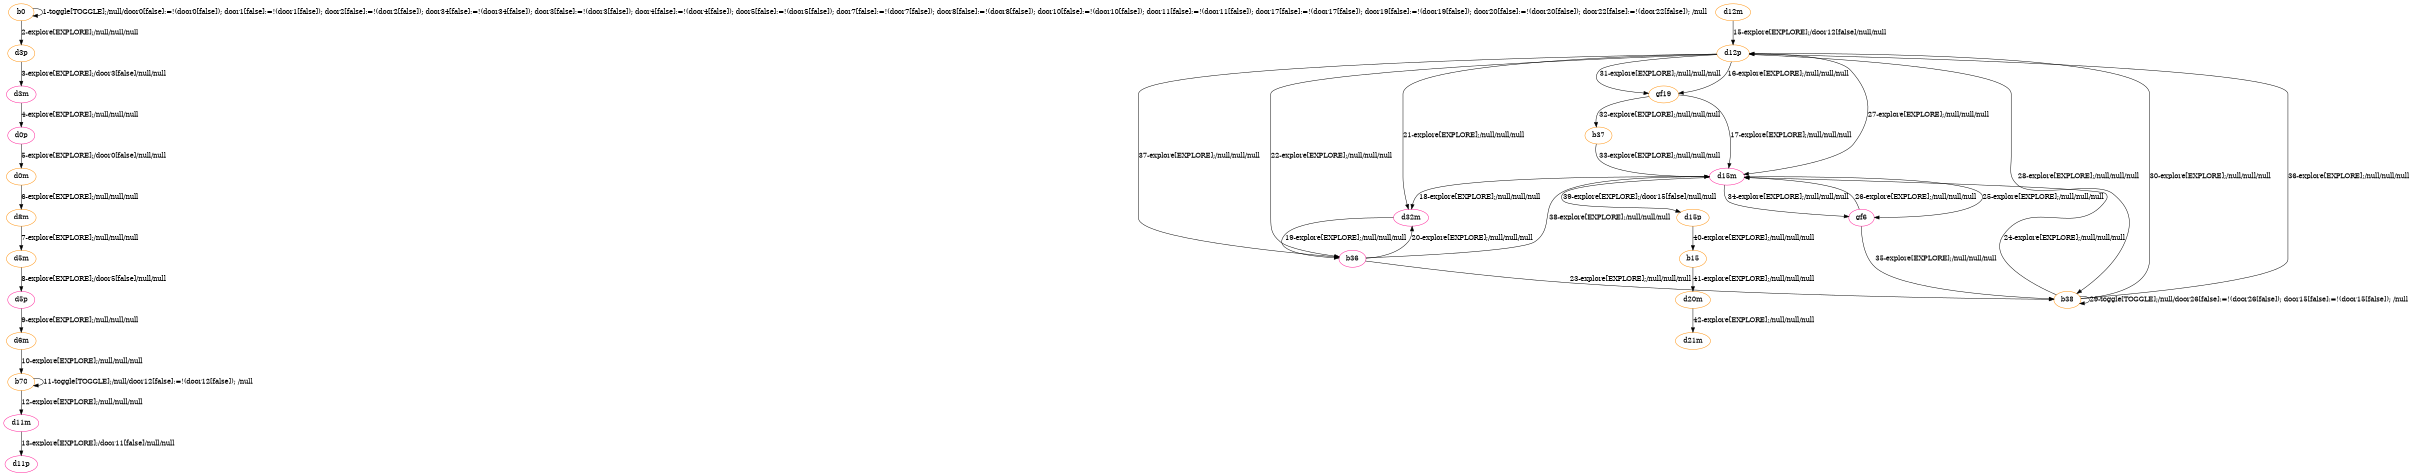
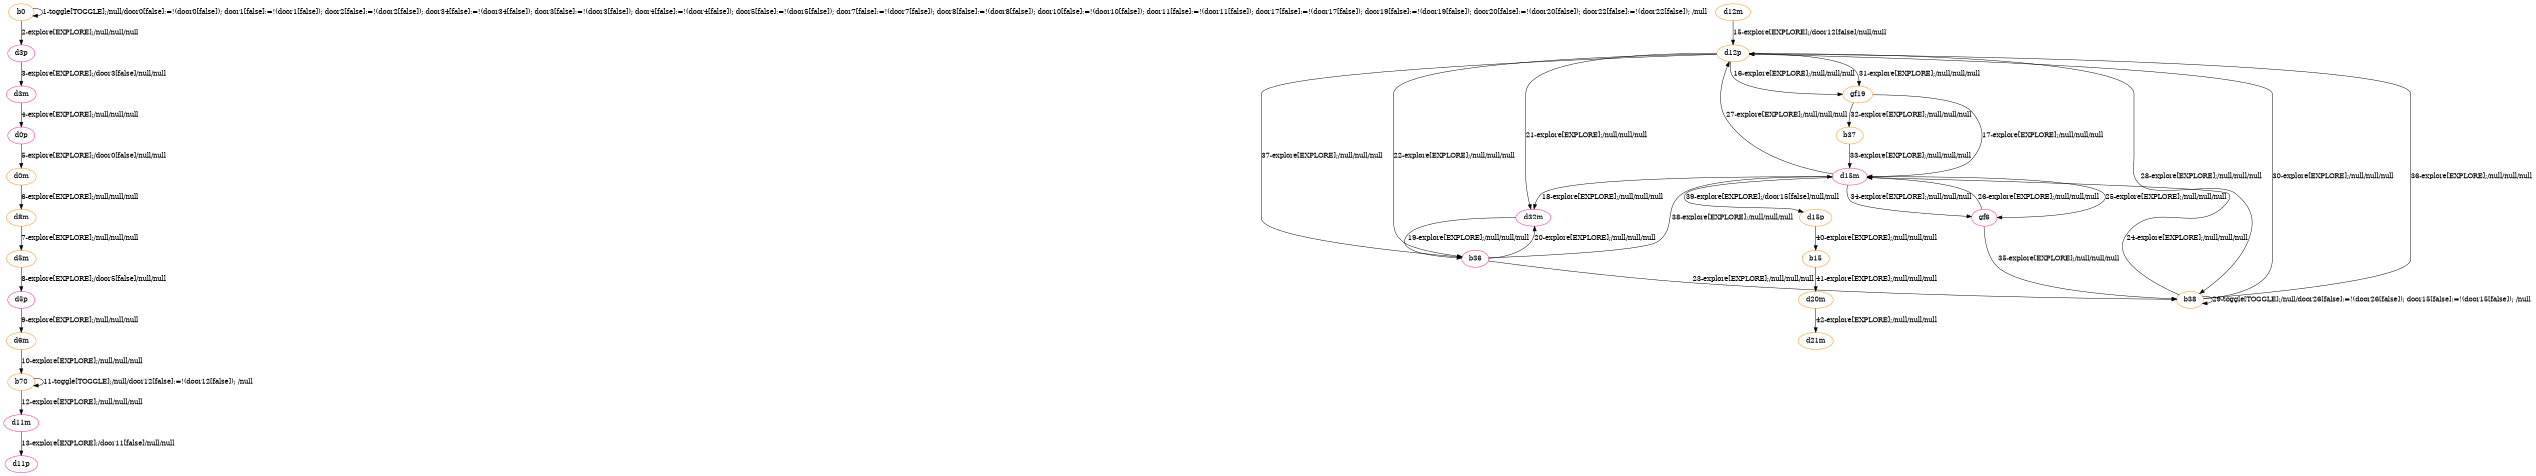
(21, 53) -> (21, 53)
(1868, 110) -> (1750, 143)
